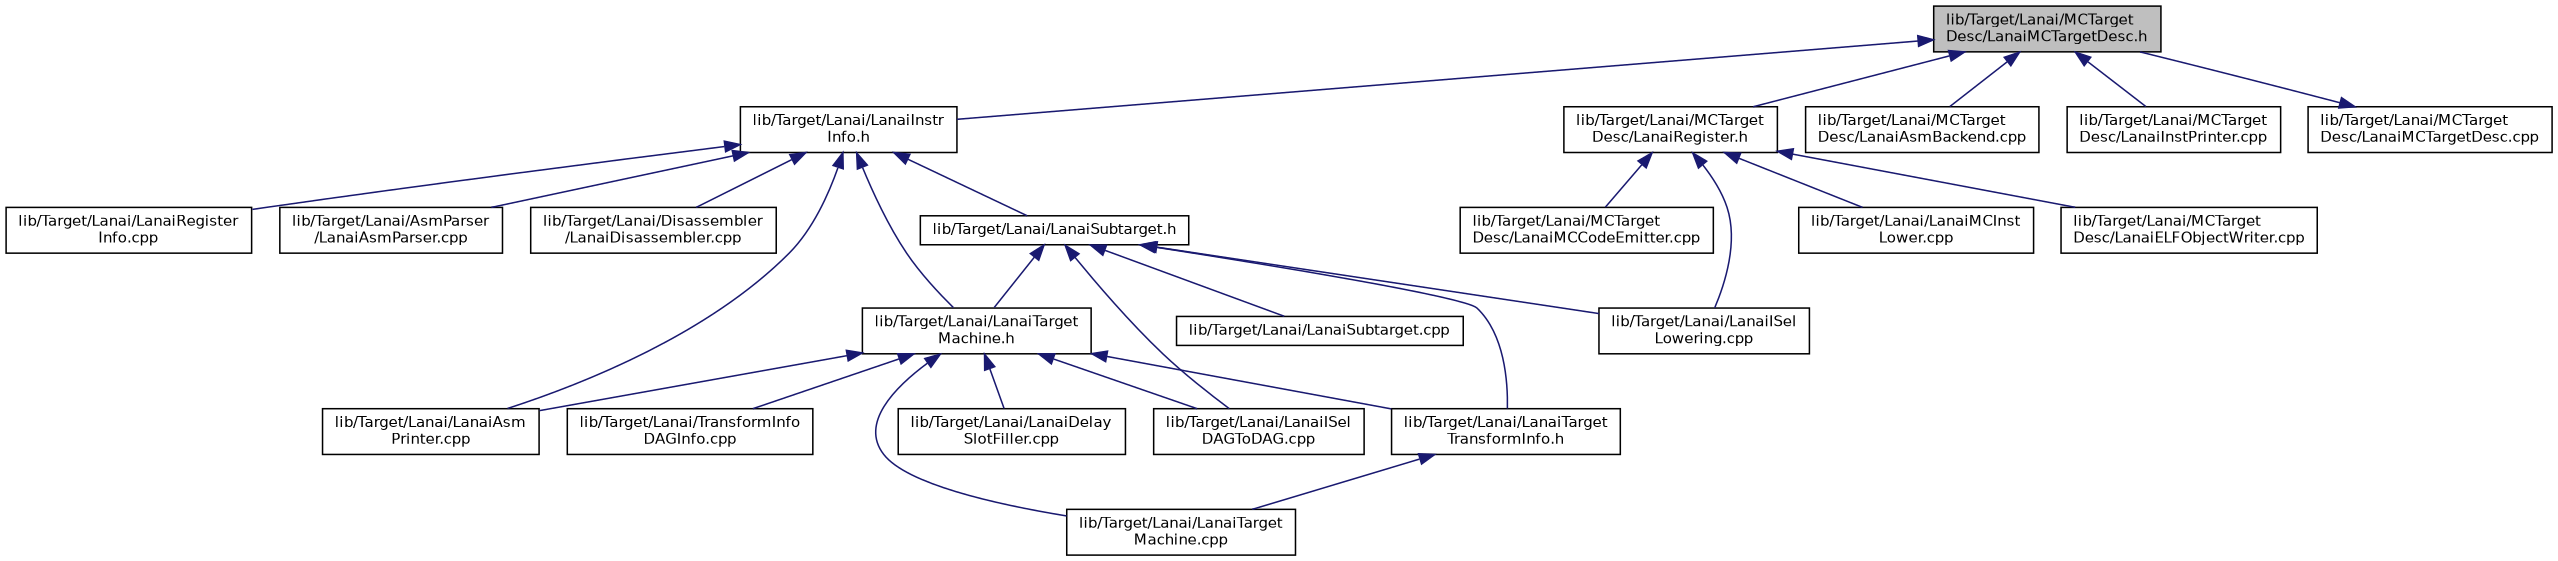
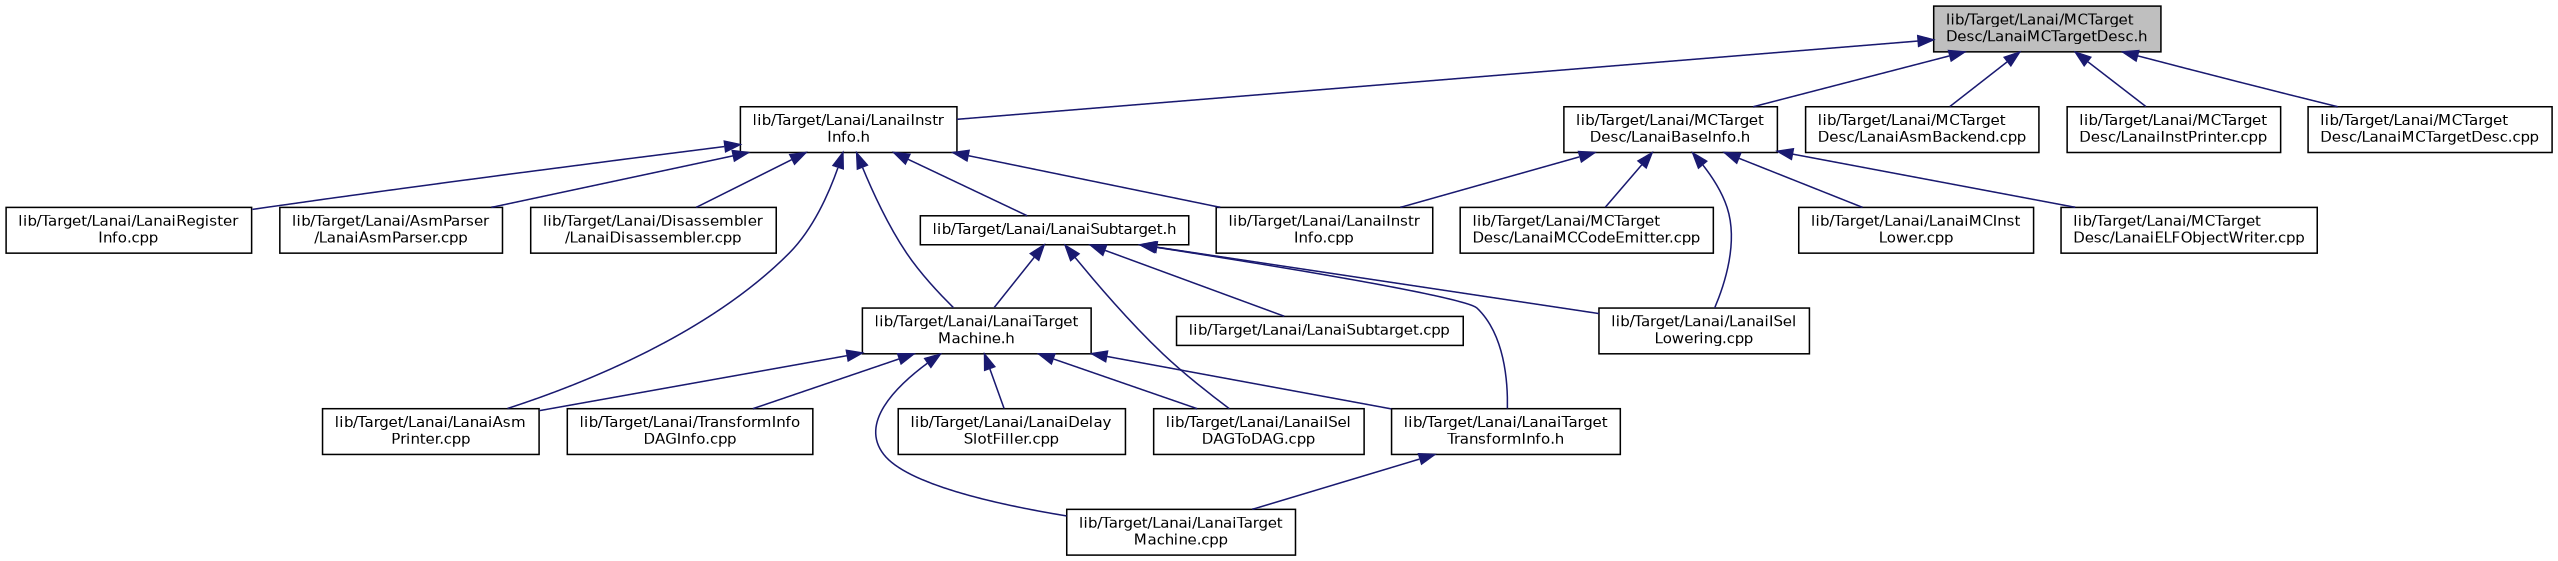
(2240, 77) -> (2238, 82)
(1671, 130) -> (1671, 130)
none -> (1324, 230)
